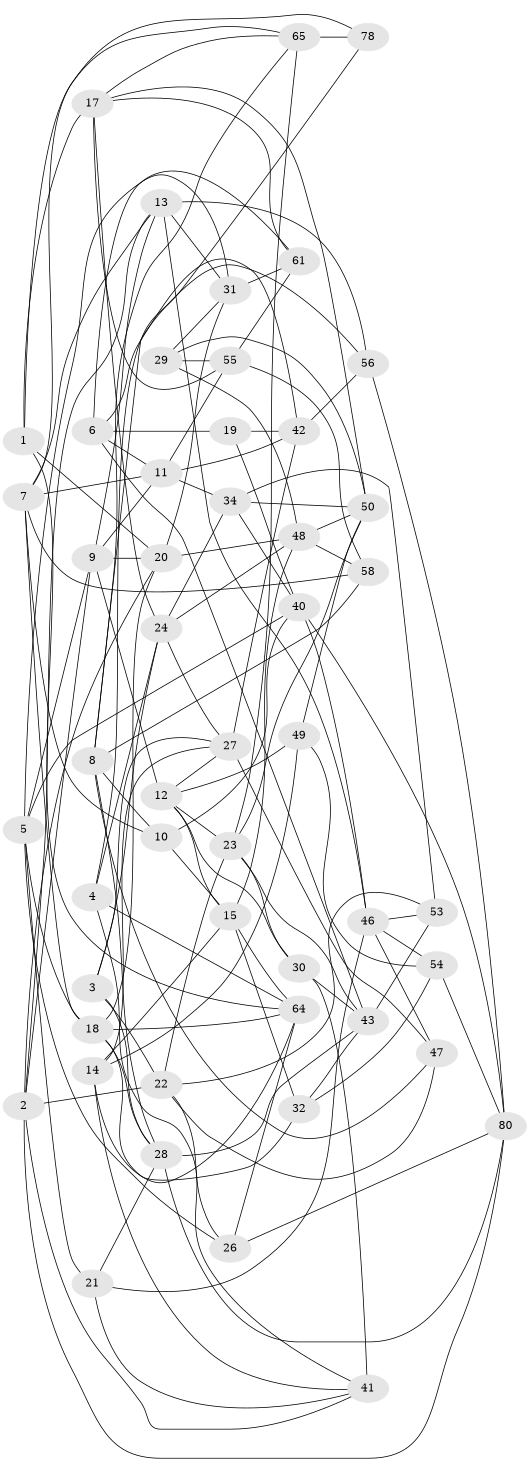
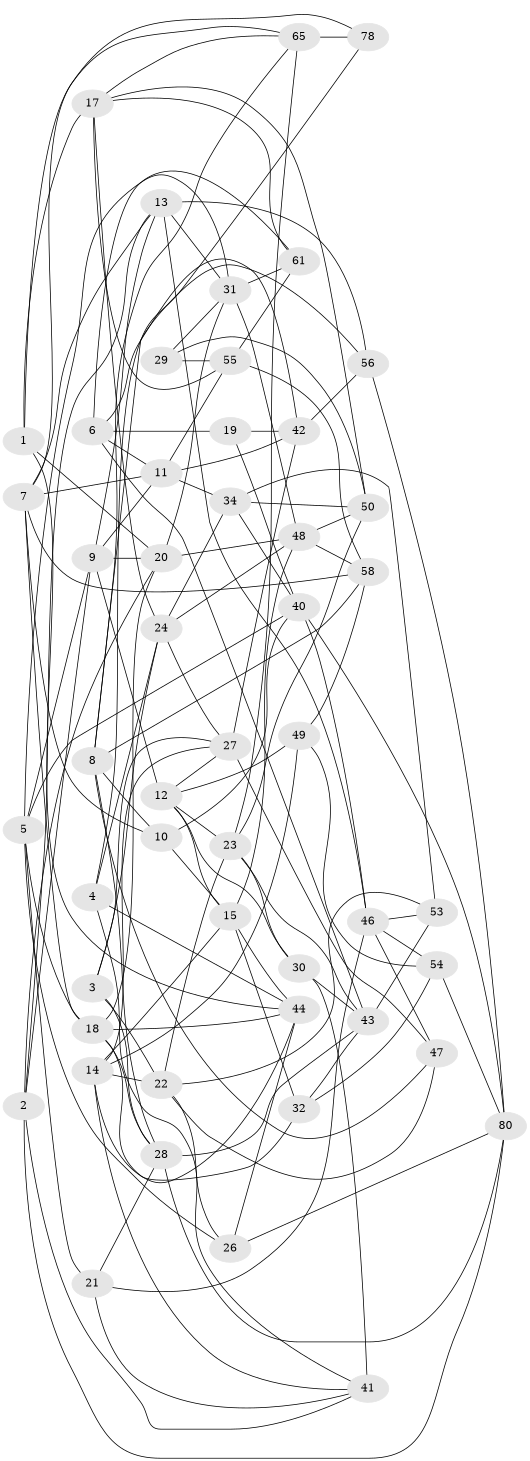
(262, 426) -> (267, 401)
(326, 631) -> (344, 657)
(299, 1010) -> (299, 1010)
(90, 1096) -> (127, 1078)
